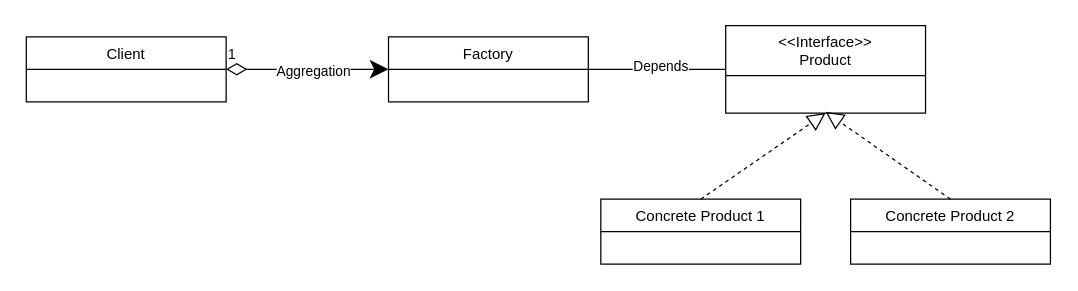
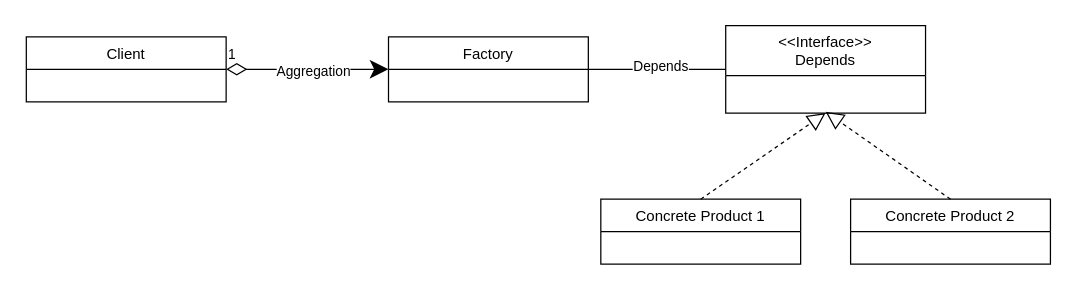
(826, 52) -> (826, 52)
